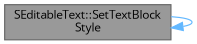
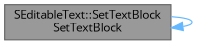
(88, 22) -> (88, 22)
